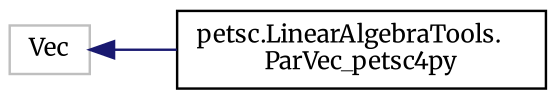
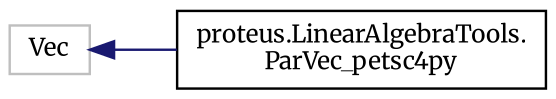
(362, 50) -> (362, 50)
